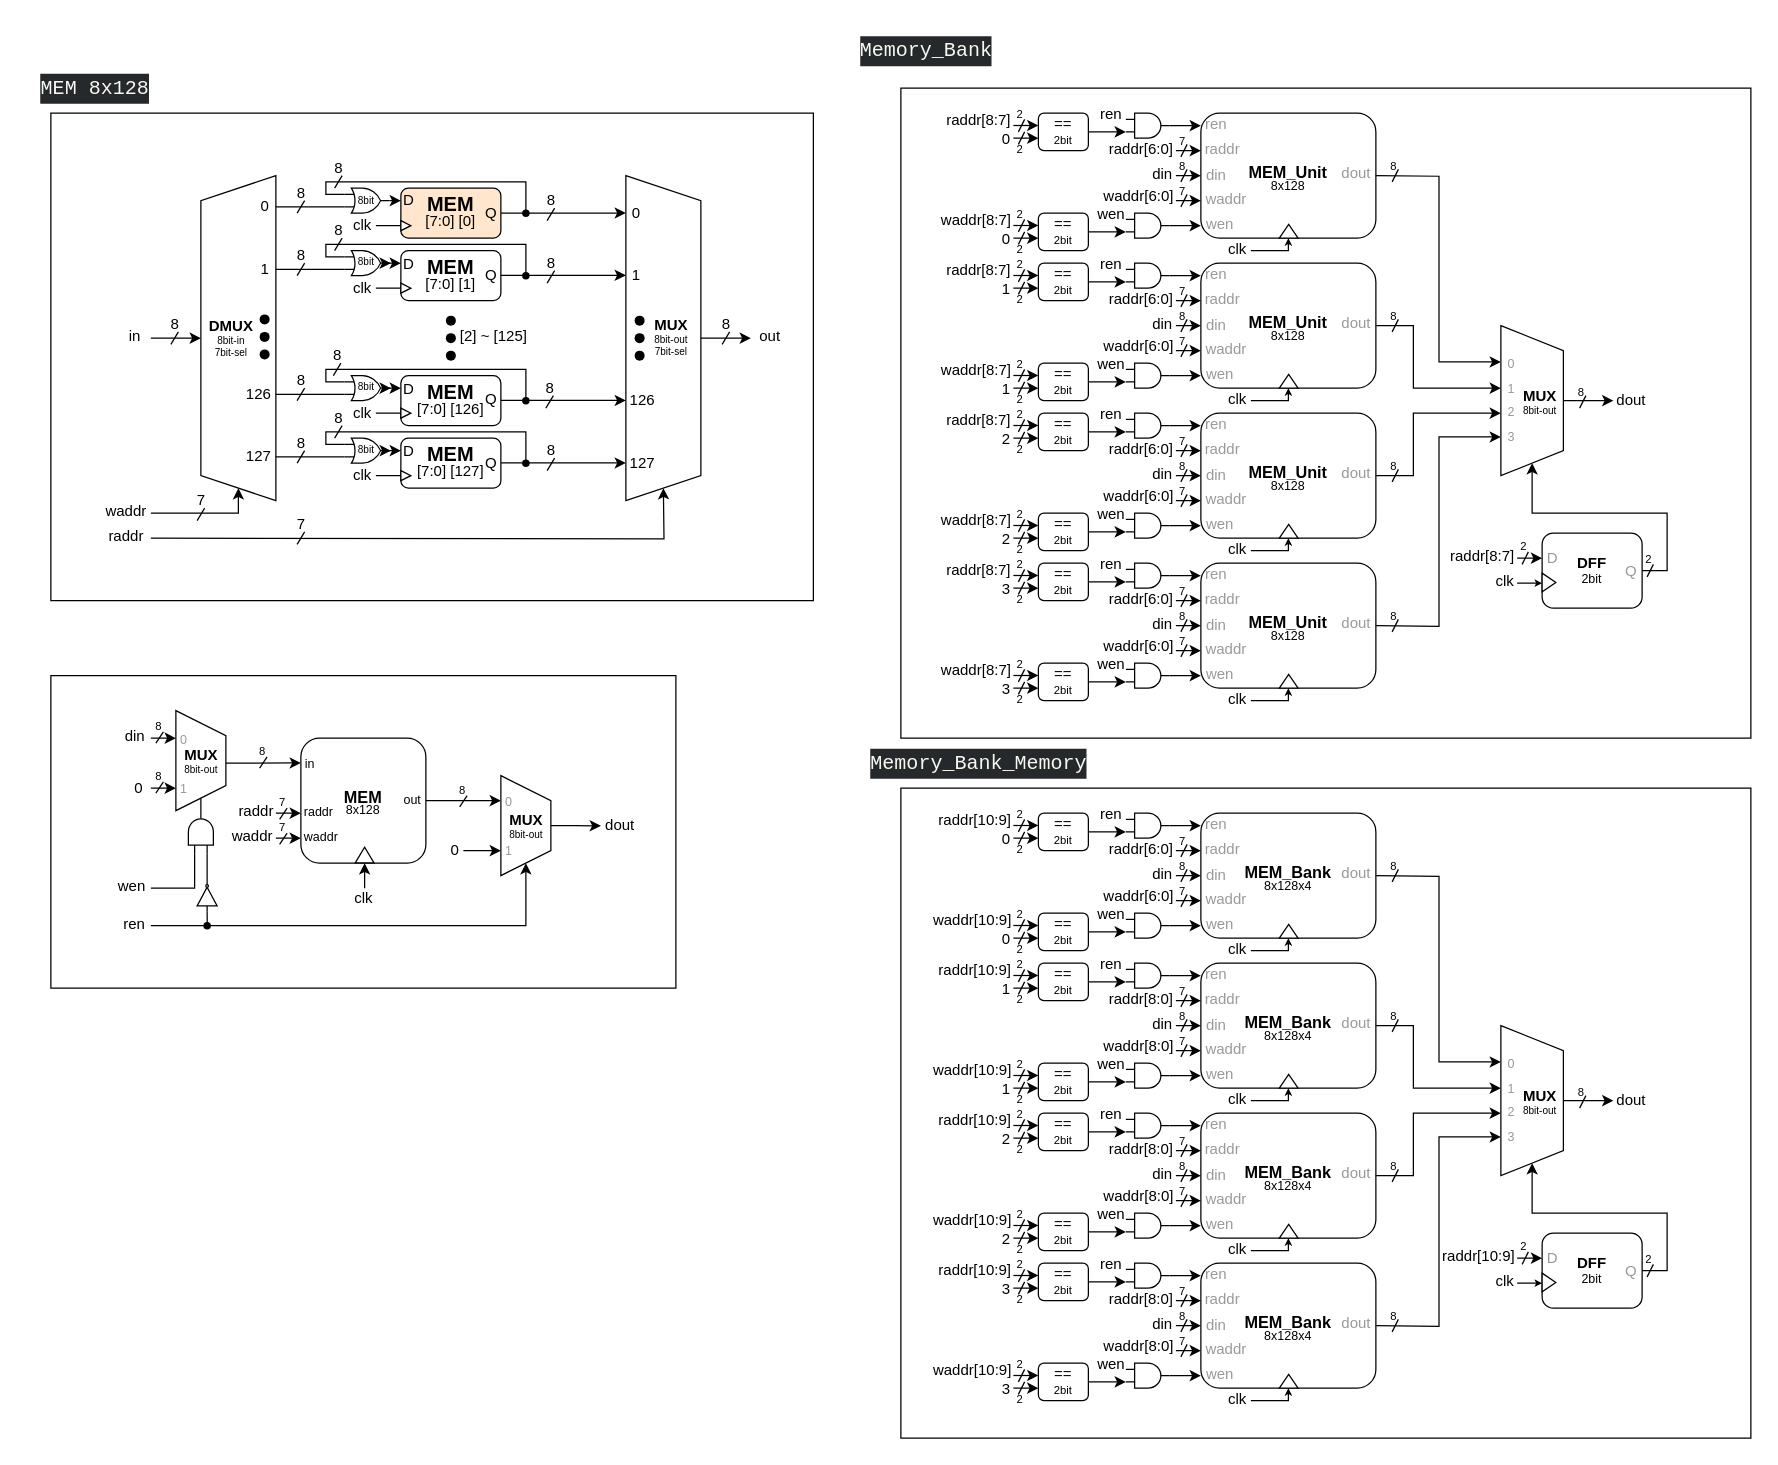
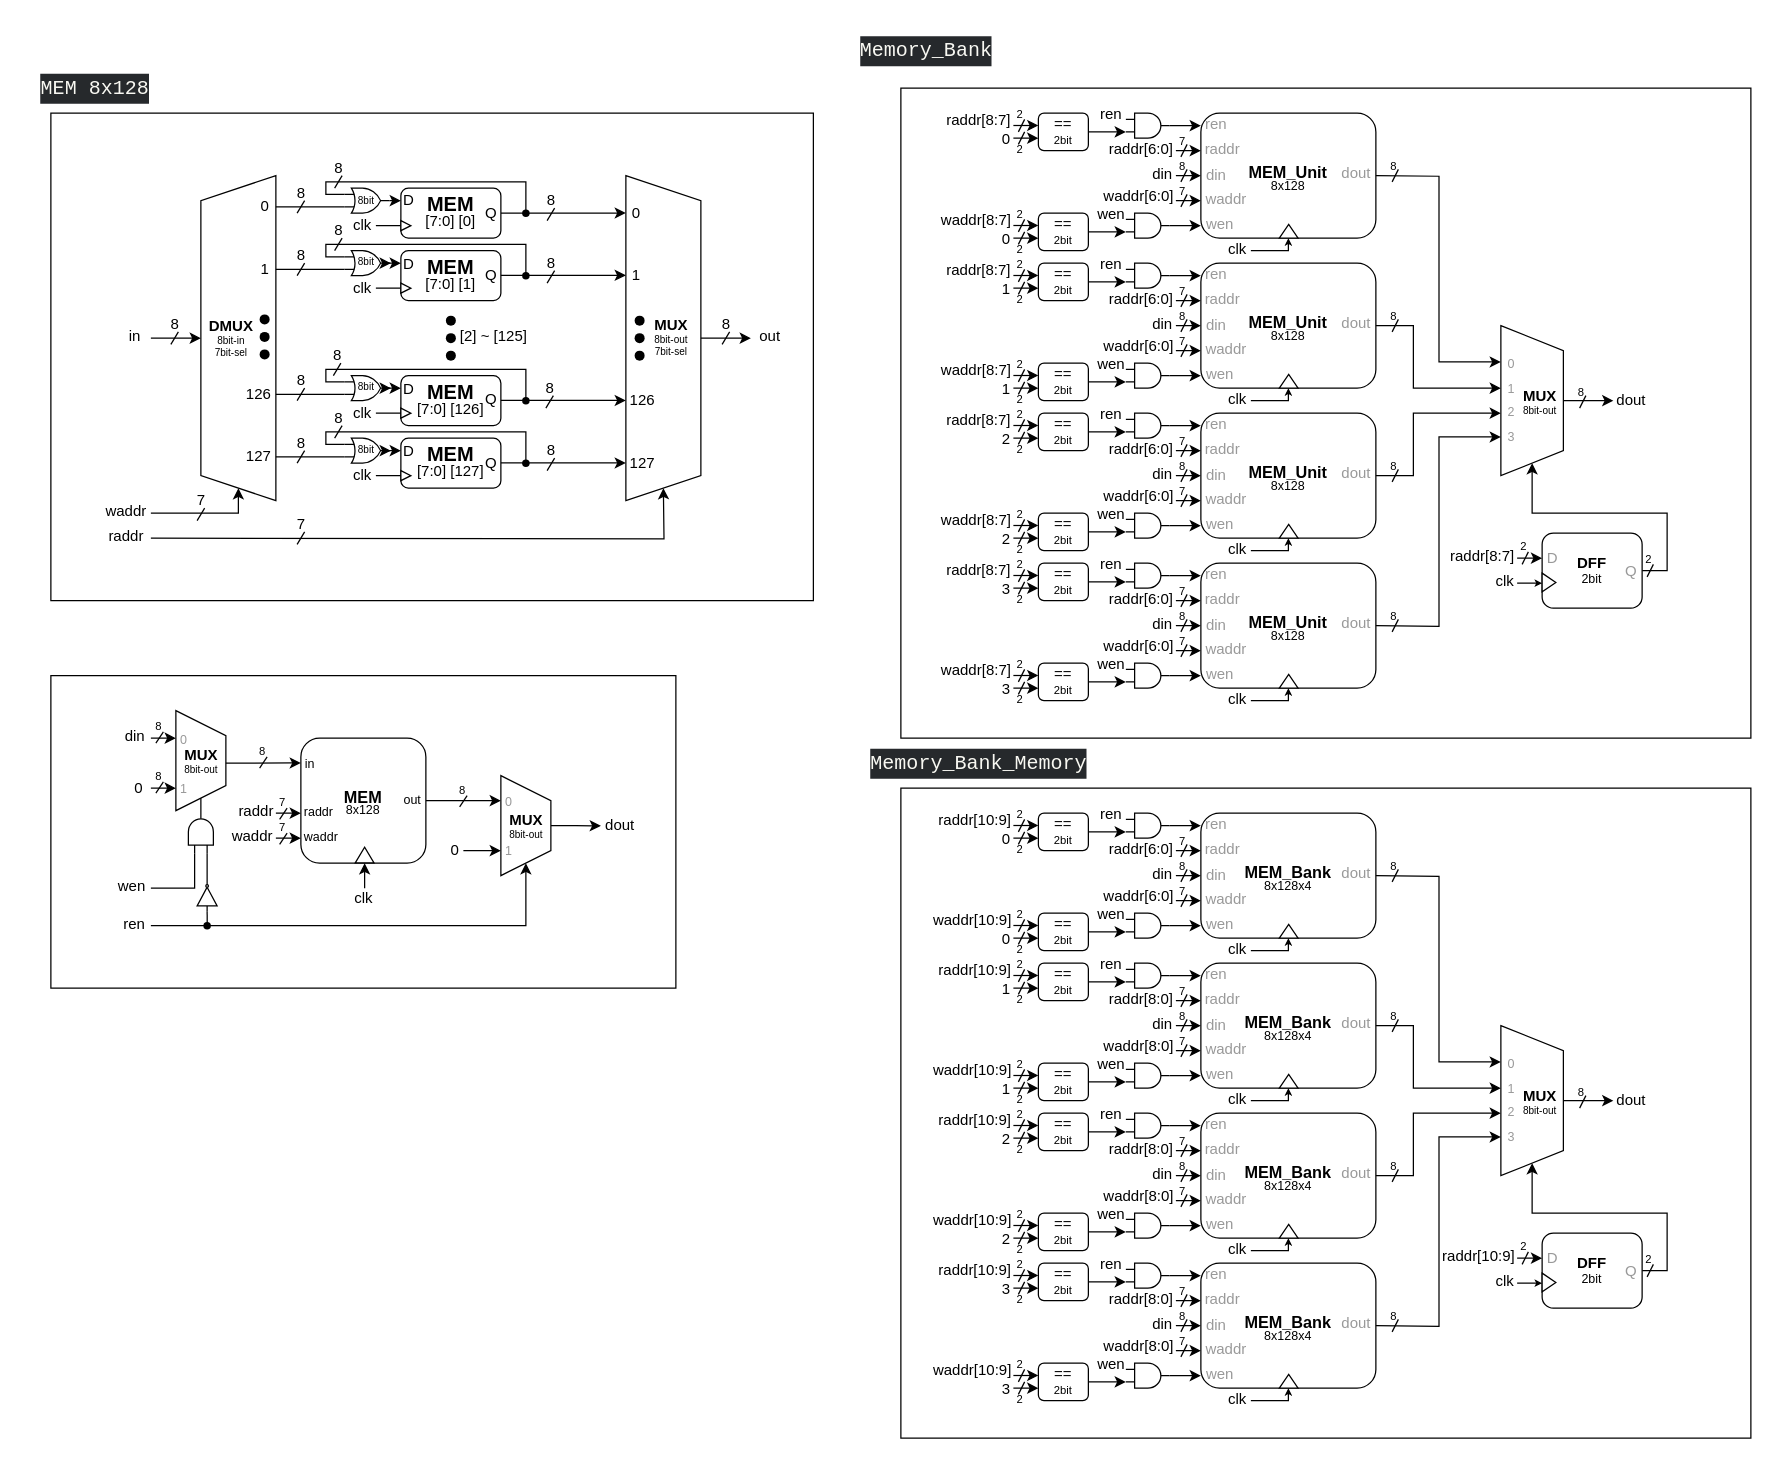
(451, 213) -> (451, 213)
